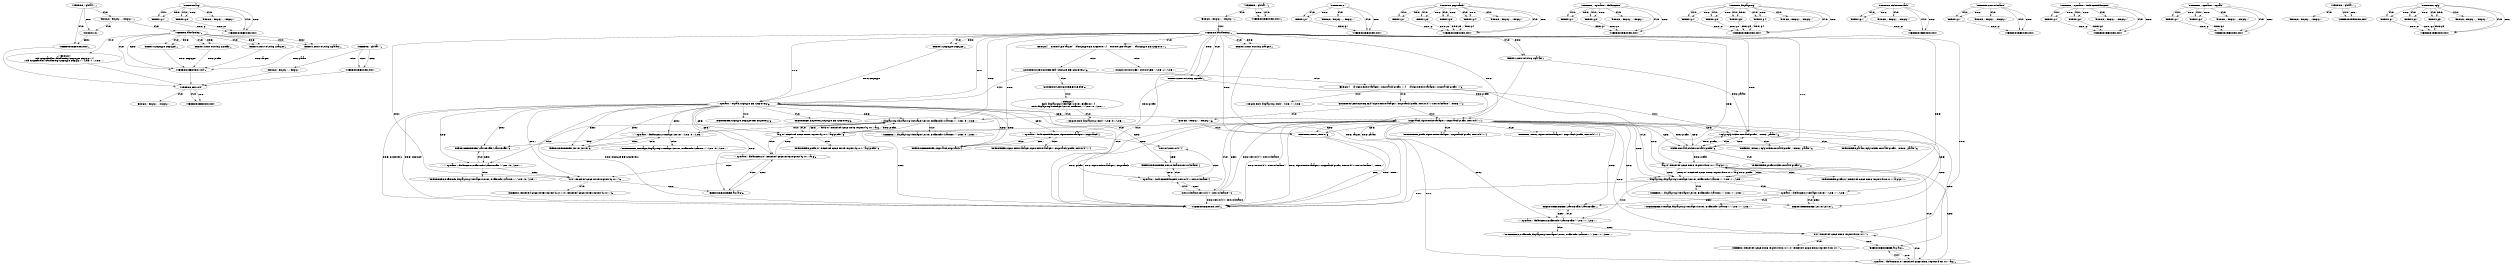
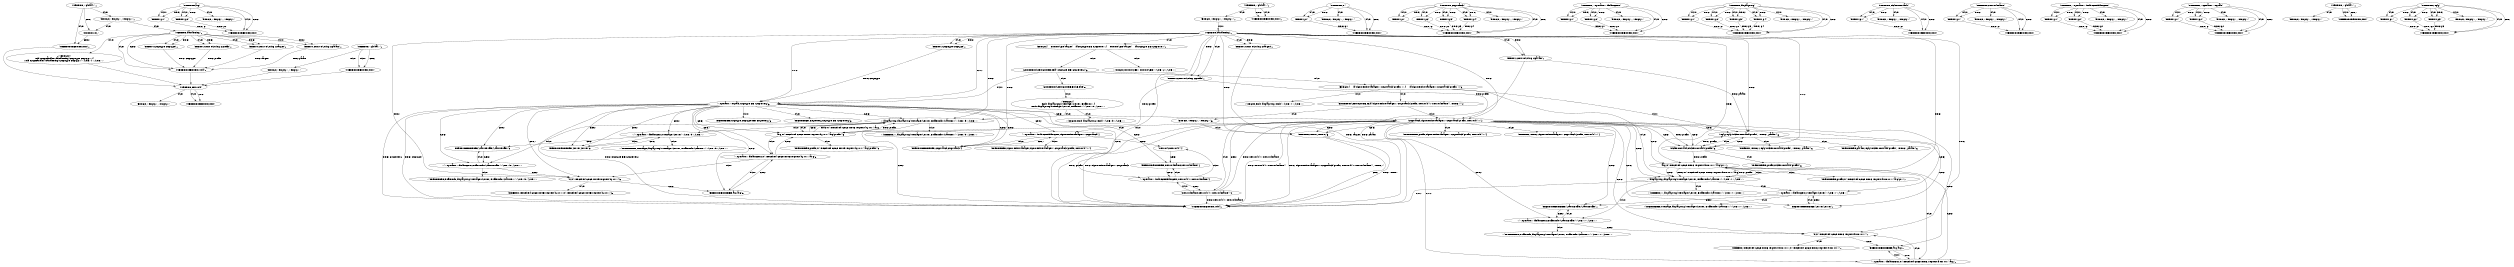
(1119, 141) -> (1119, 141)
